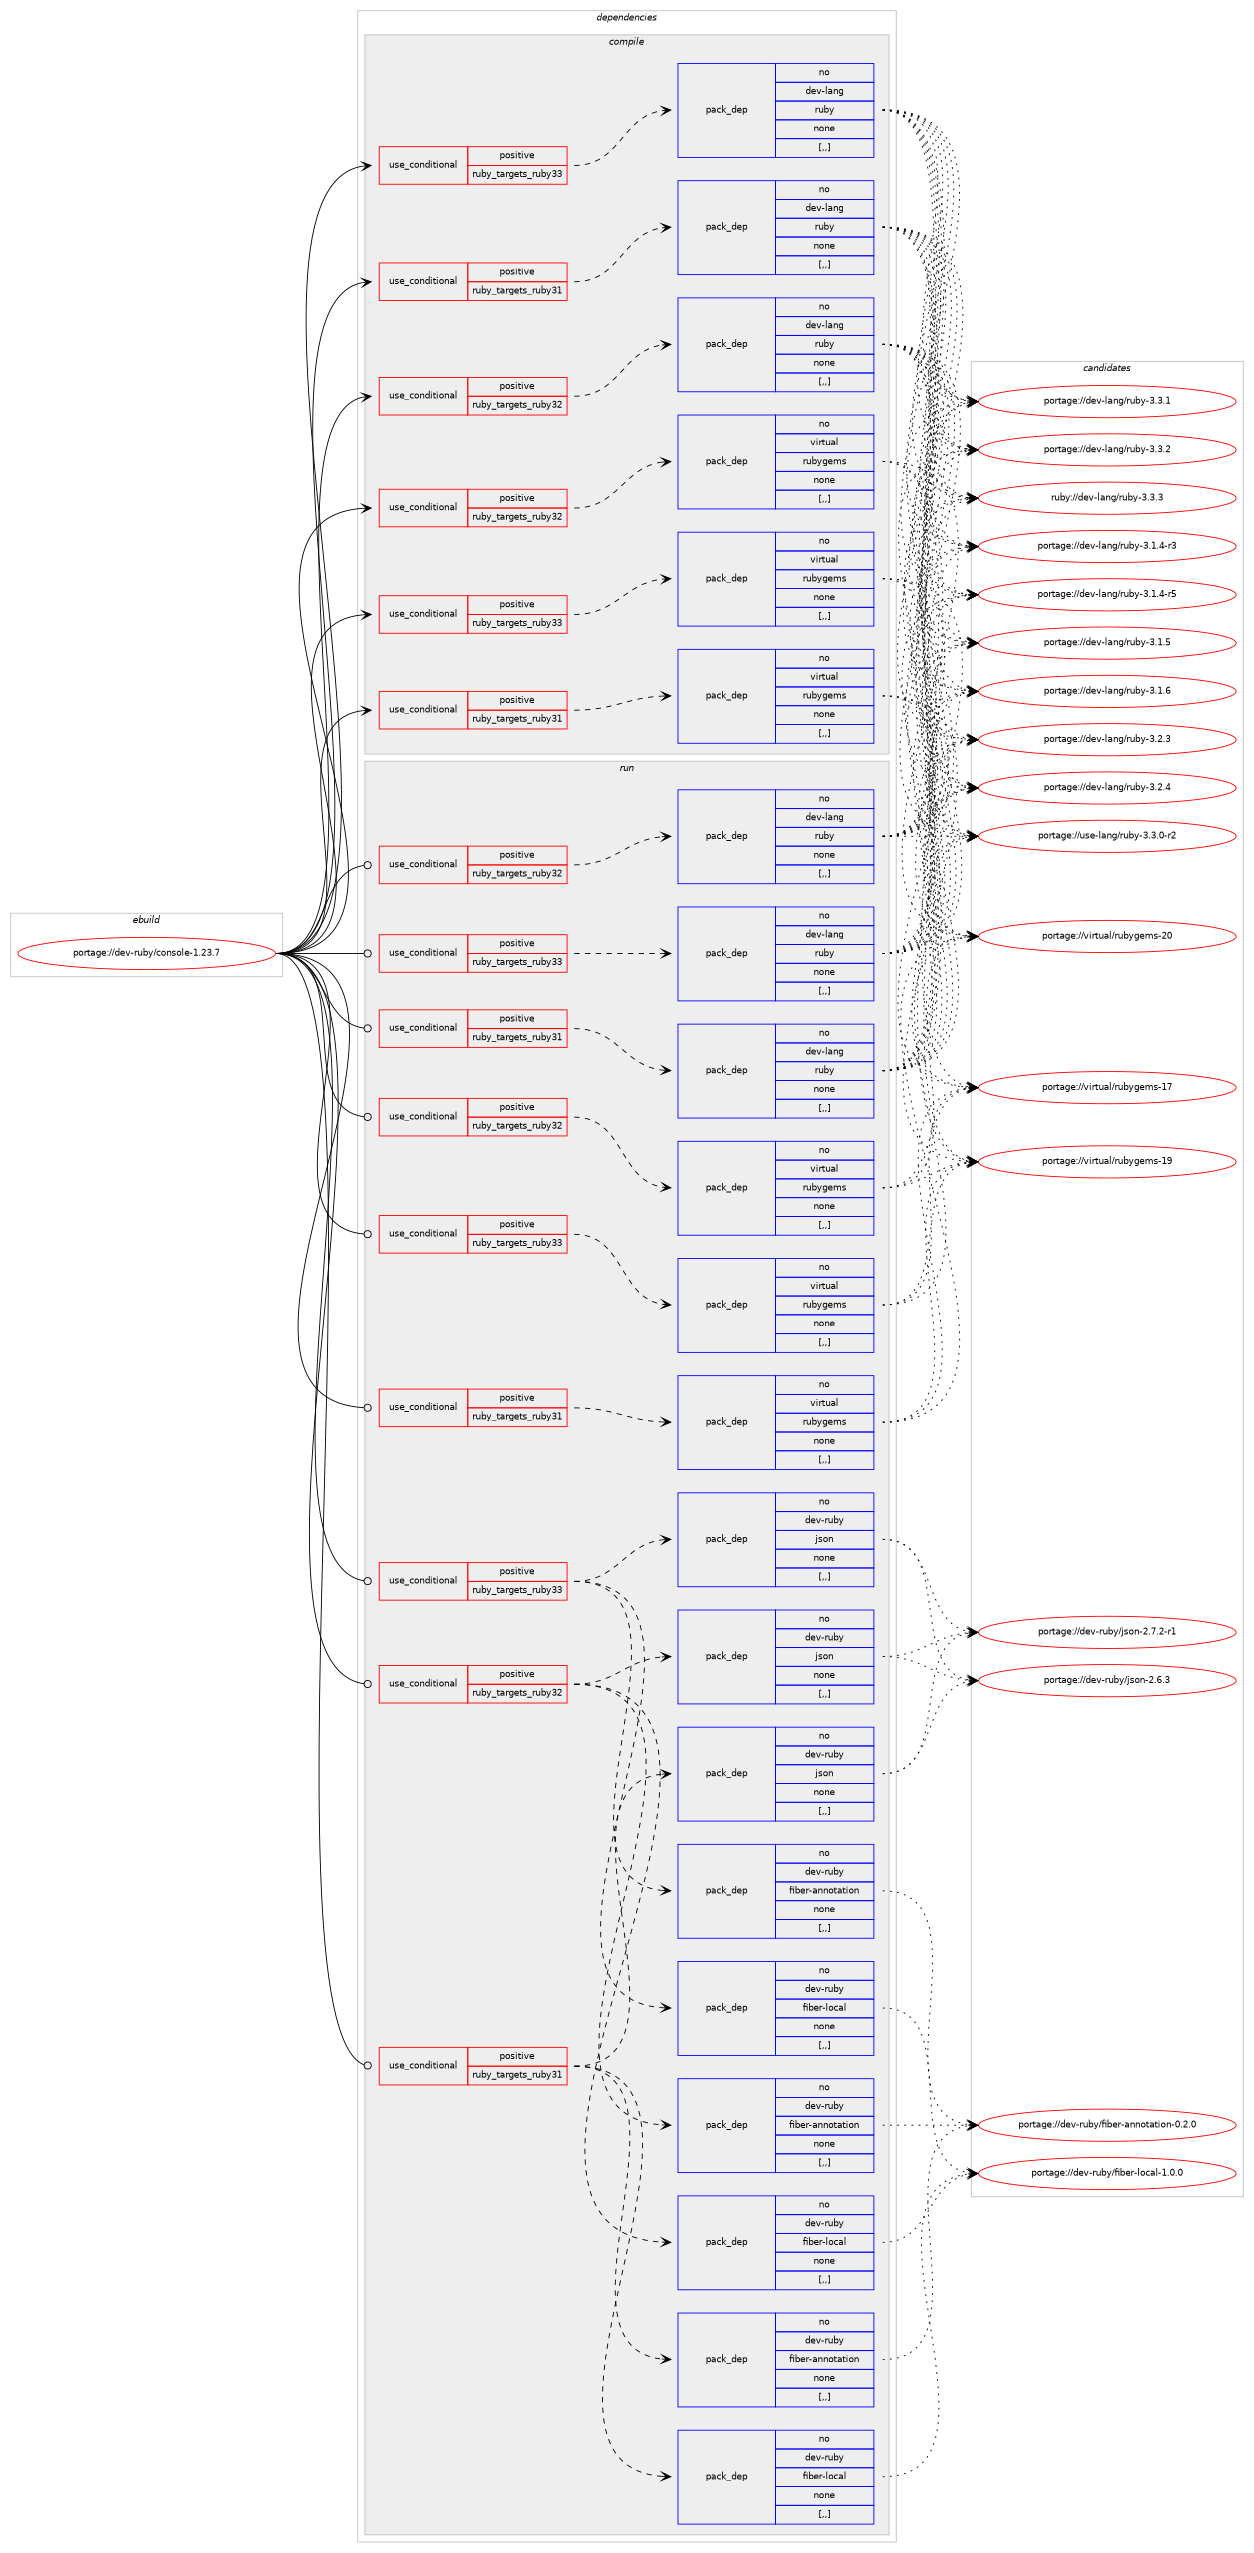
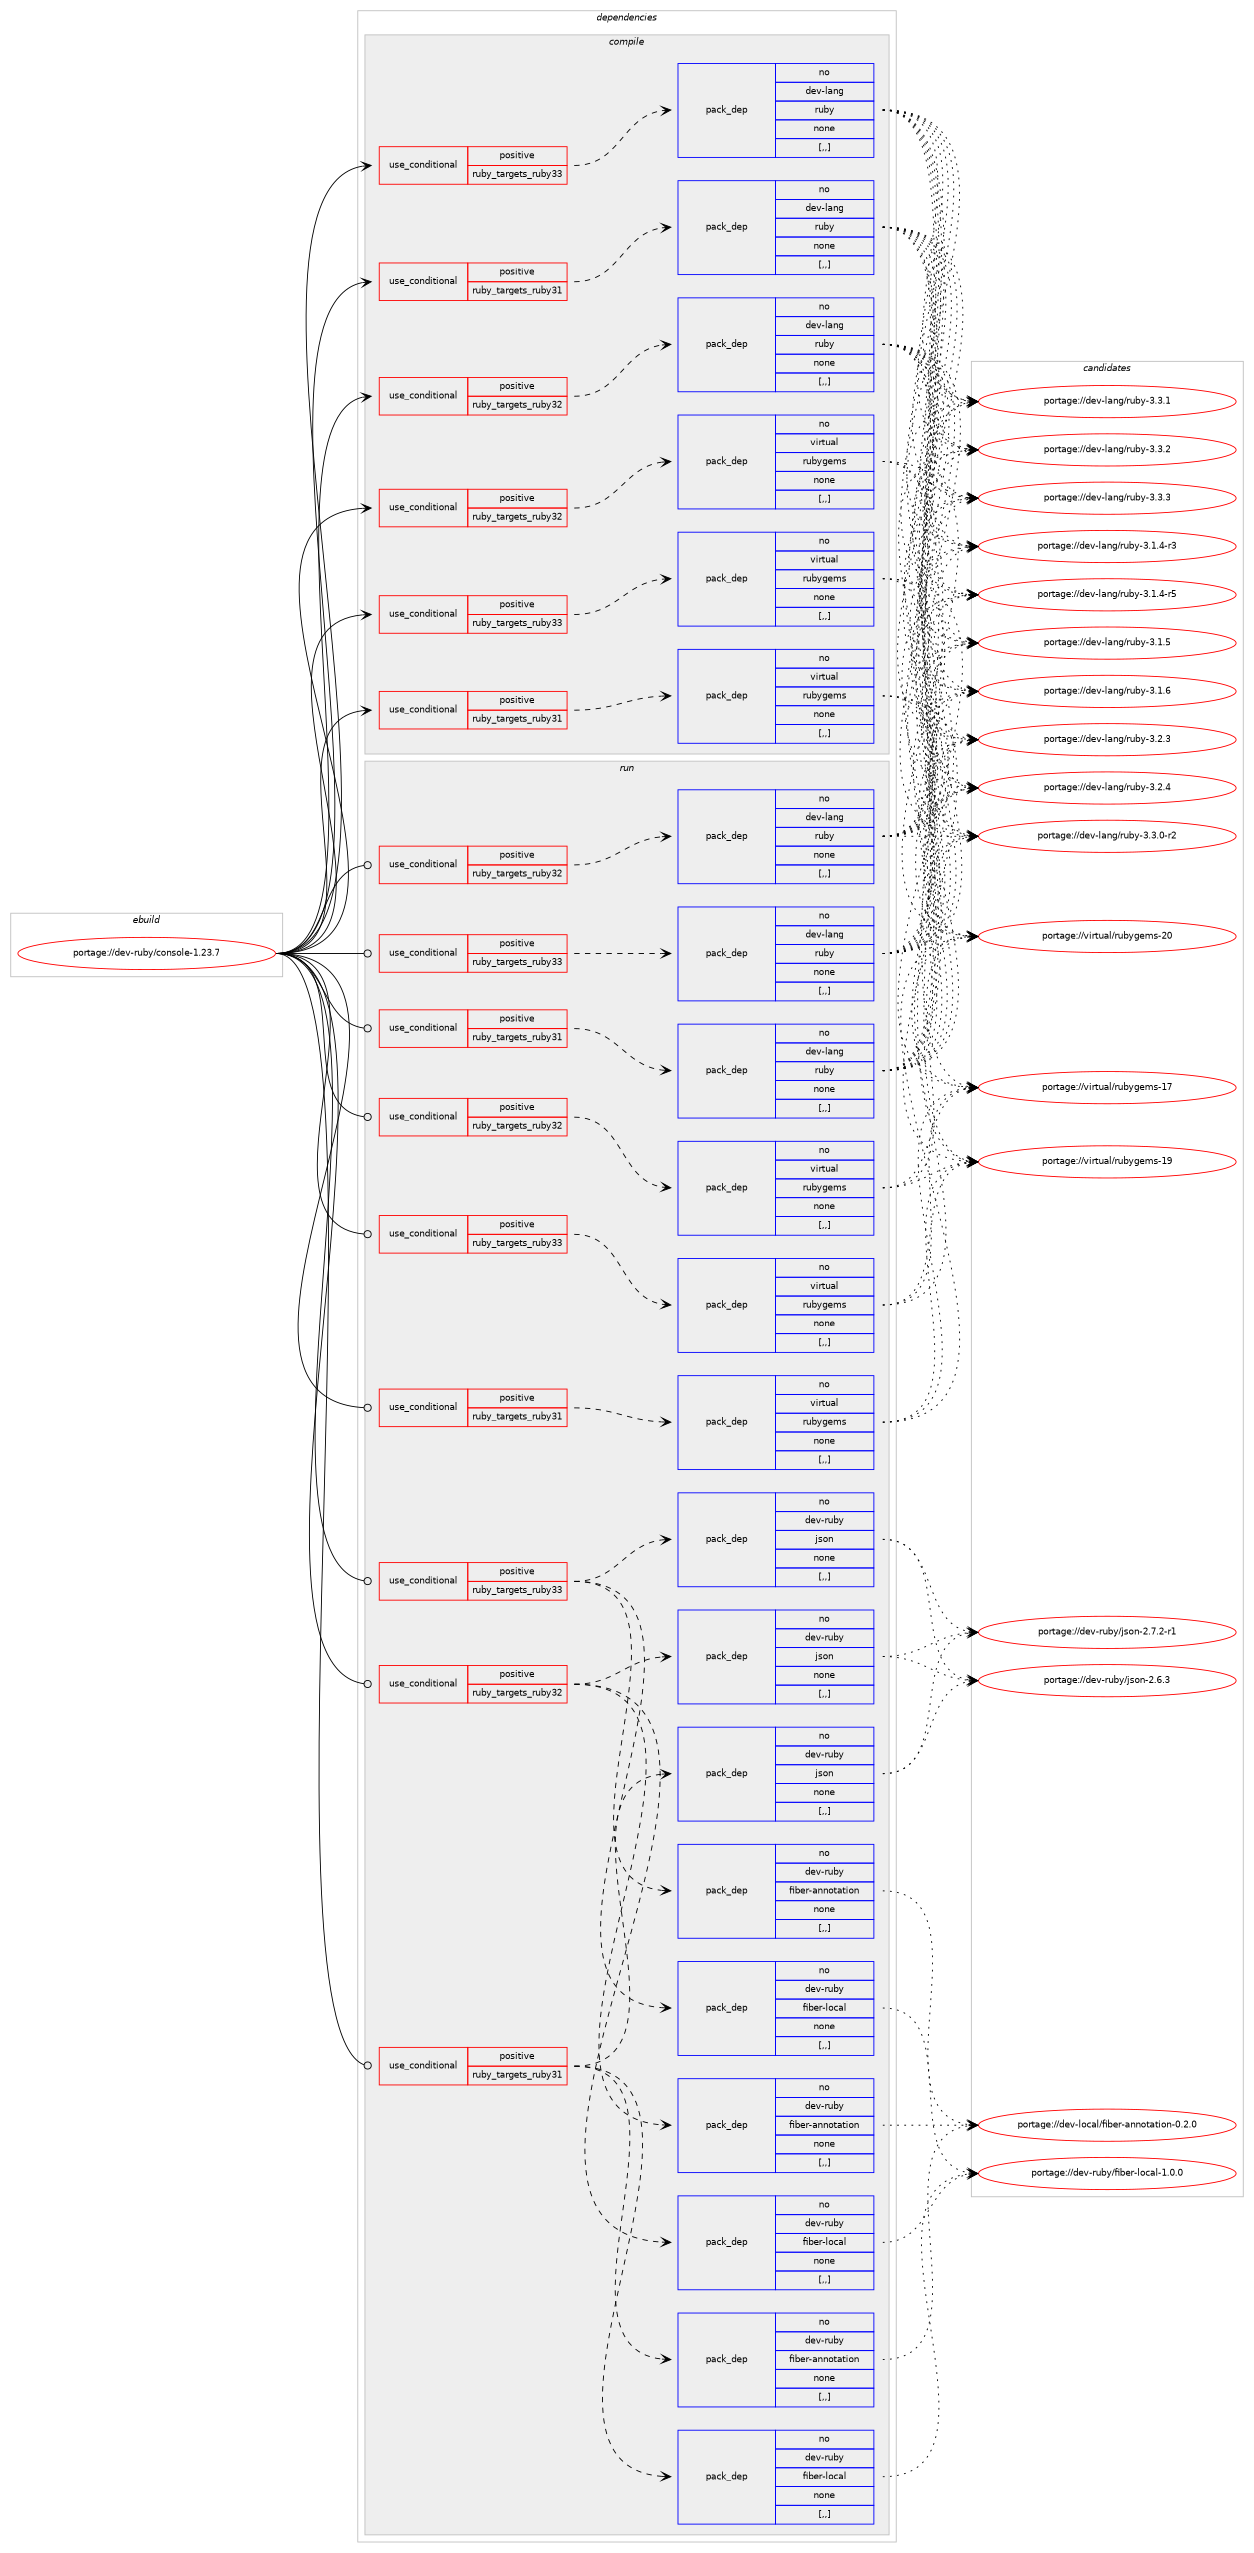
(1107, 498) -> (1107, 498)
(1107, 836) -> (1107, 836)
(1107, 2125) -> (1107, 2125)
